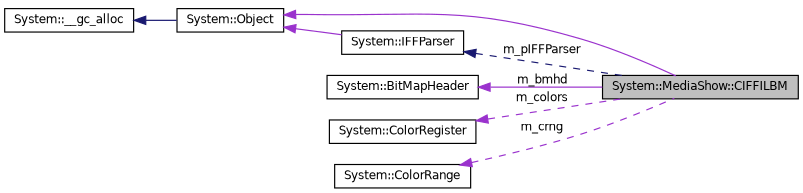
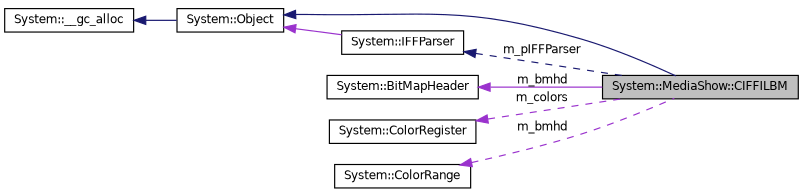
(490, 19) -> (490, 19)
(540, 128) -> (540, 128)
